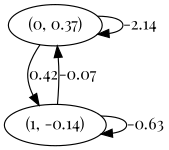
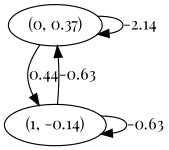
(44, 75) -> (44, 75)
(78, 75) -> (78, 75)
